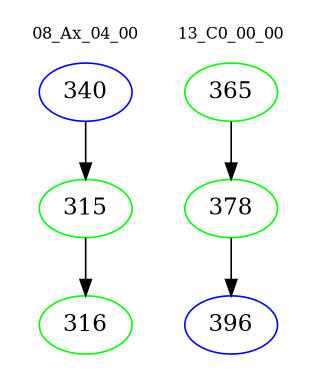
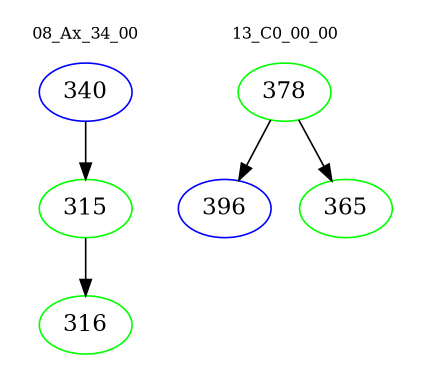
(86, 35) -> (86, 35)
(231, 142) -> (311, 143)
